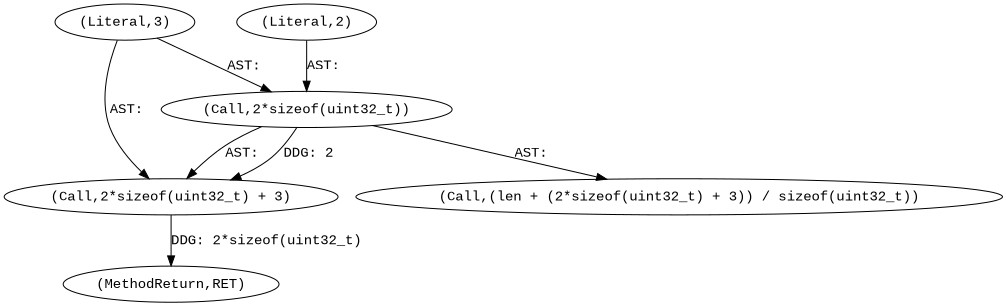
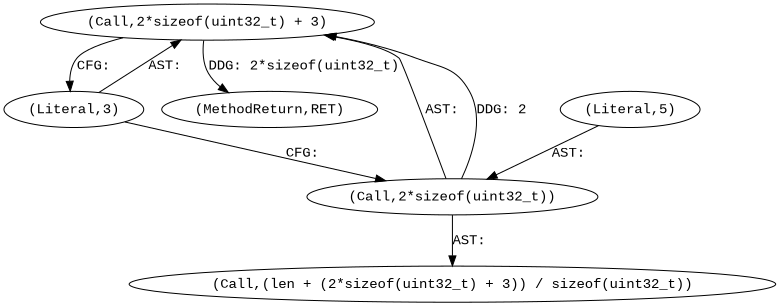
(307, 22) -> (630, 109)
none -> (88, 50)
(248, 66) -> (307, 153)
